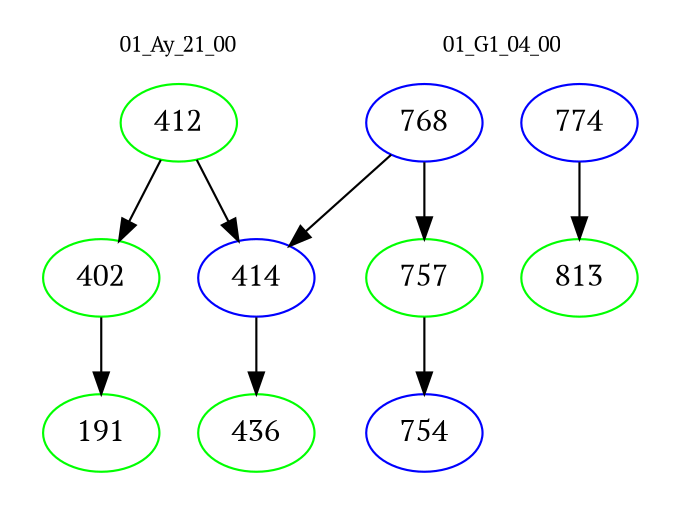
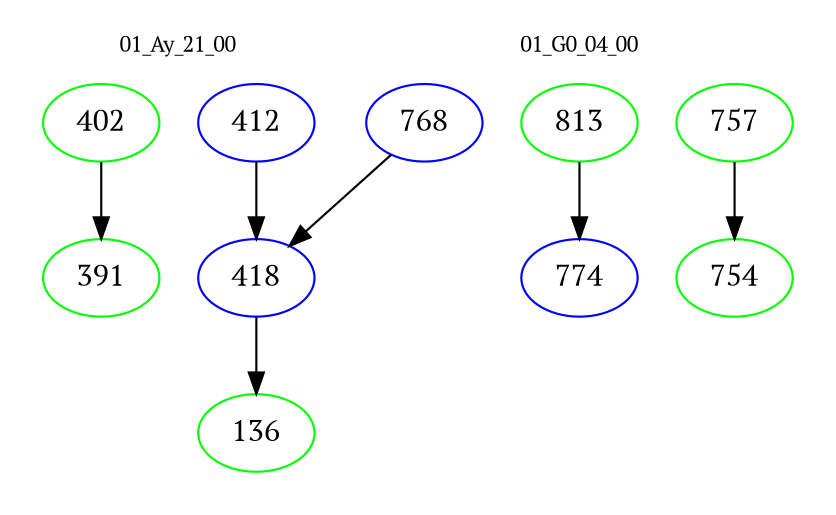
(502, 46) -> (579, 46)
(179, 123) -> (256, 123)
(424, 190) -> none
(579, 190) -> (579, 190)
(145, 191) -> none
(256, 278) -> (256, 278)
(101, 433) -> (101, 278)
(256, 433) -> (256, 433)
(424, 433) -> (735, 278)
